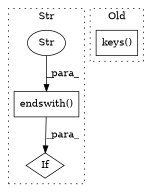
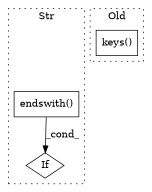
(46, 43) -> none
(63, 135) -> (63, 135)
